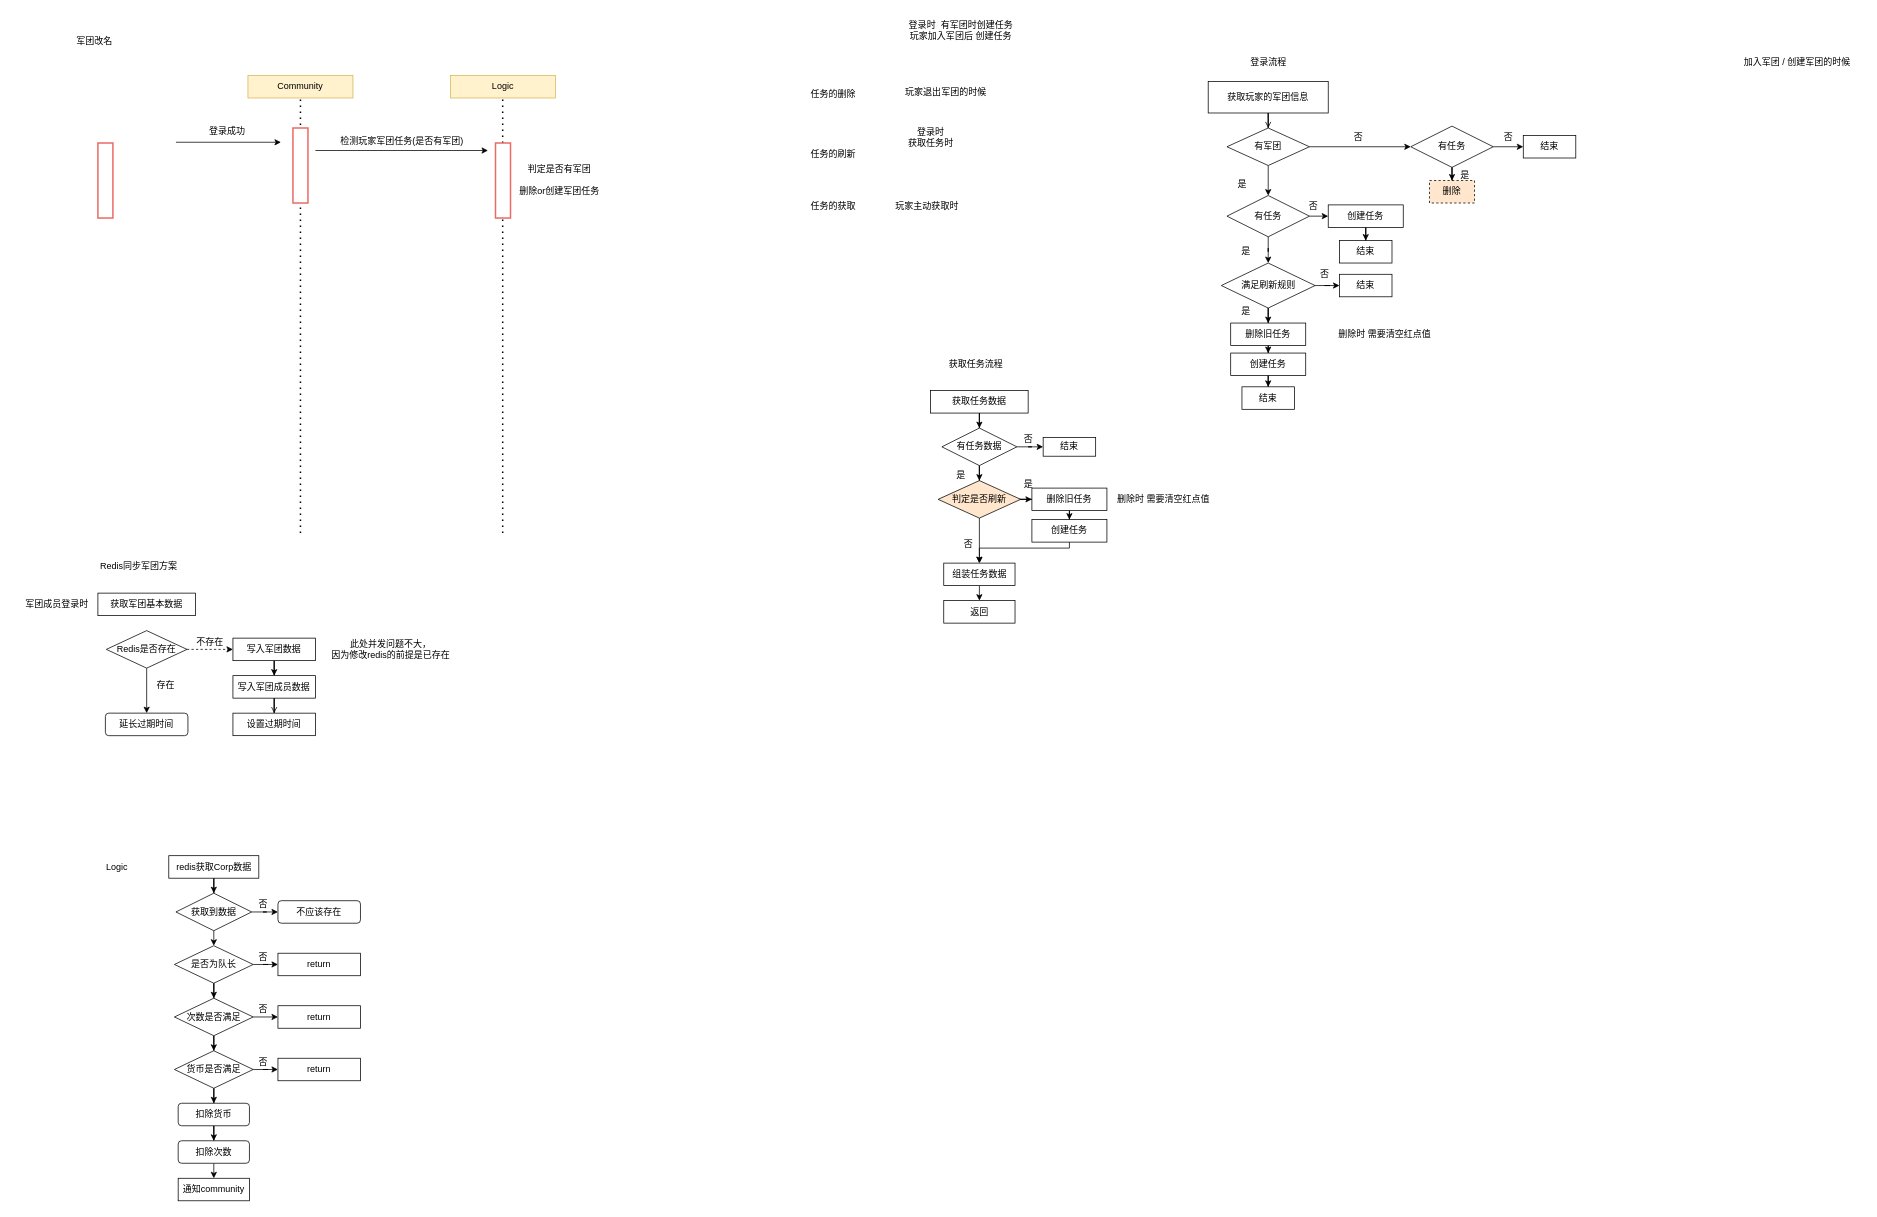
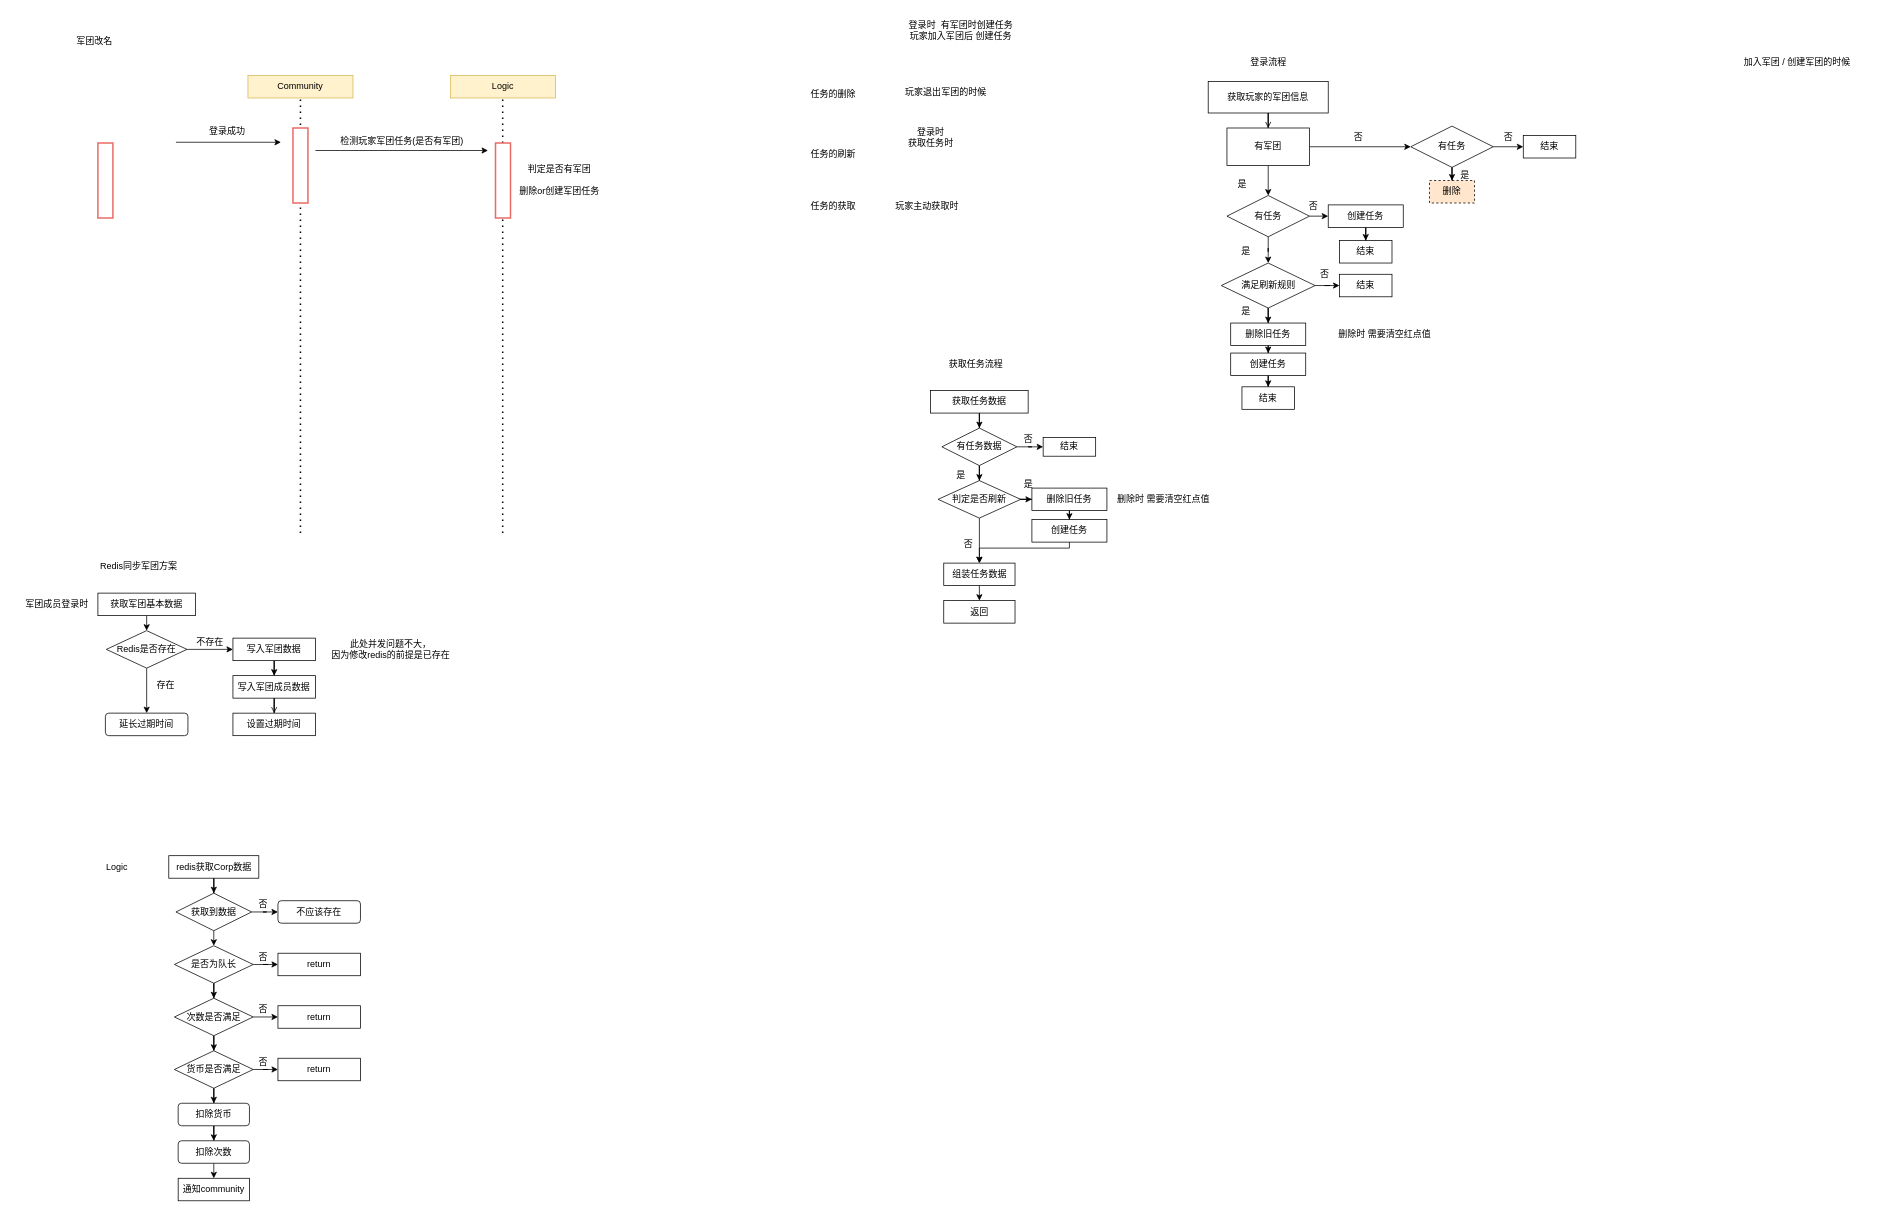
(1268, 147) -> (1268, 147)
(979, 499) -> (979, 499)
none -> (147, 620)
(207, 649) -> (207, 649)
